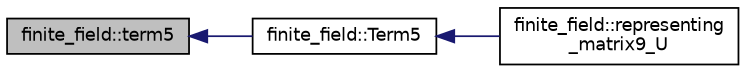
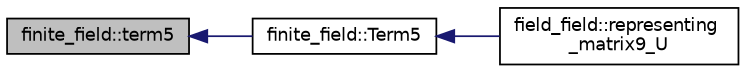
(619, 36) -> (619, 36)
